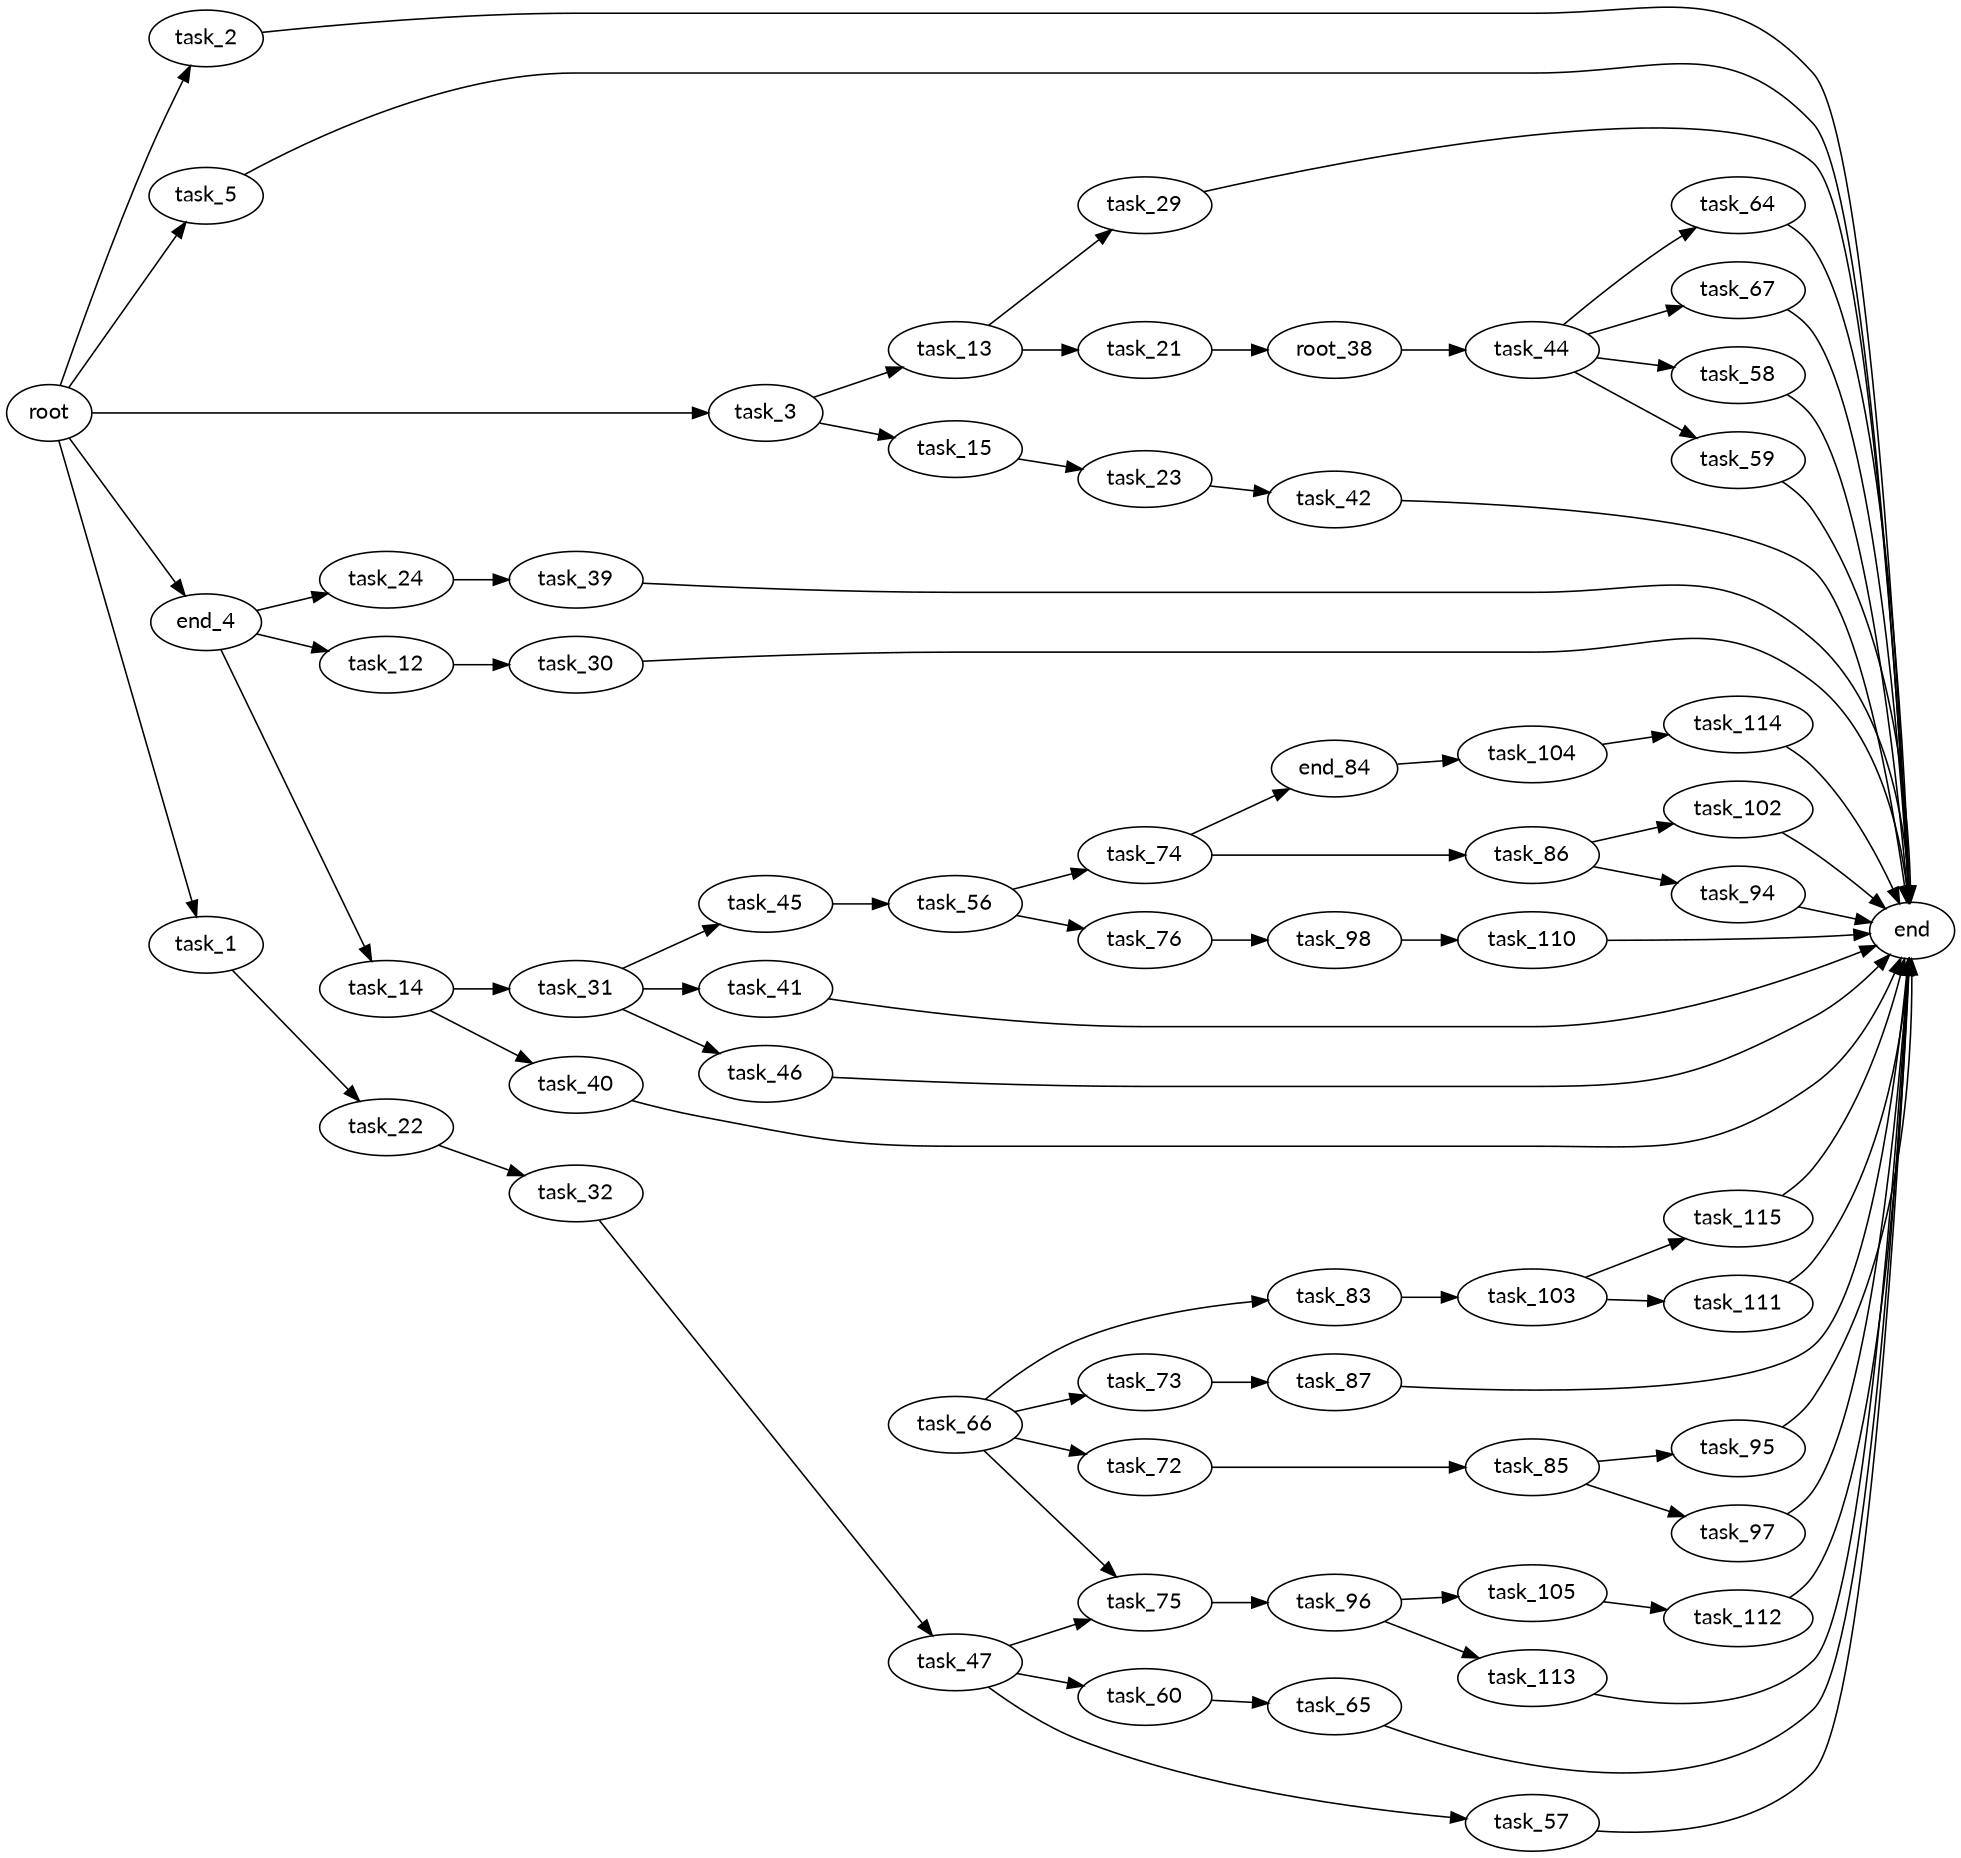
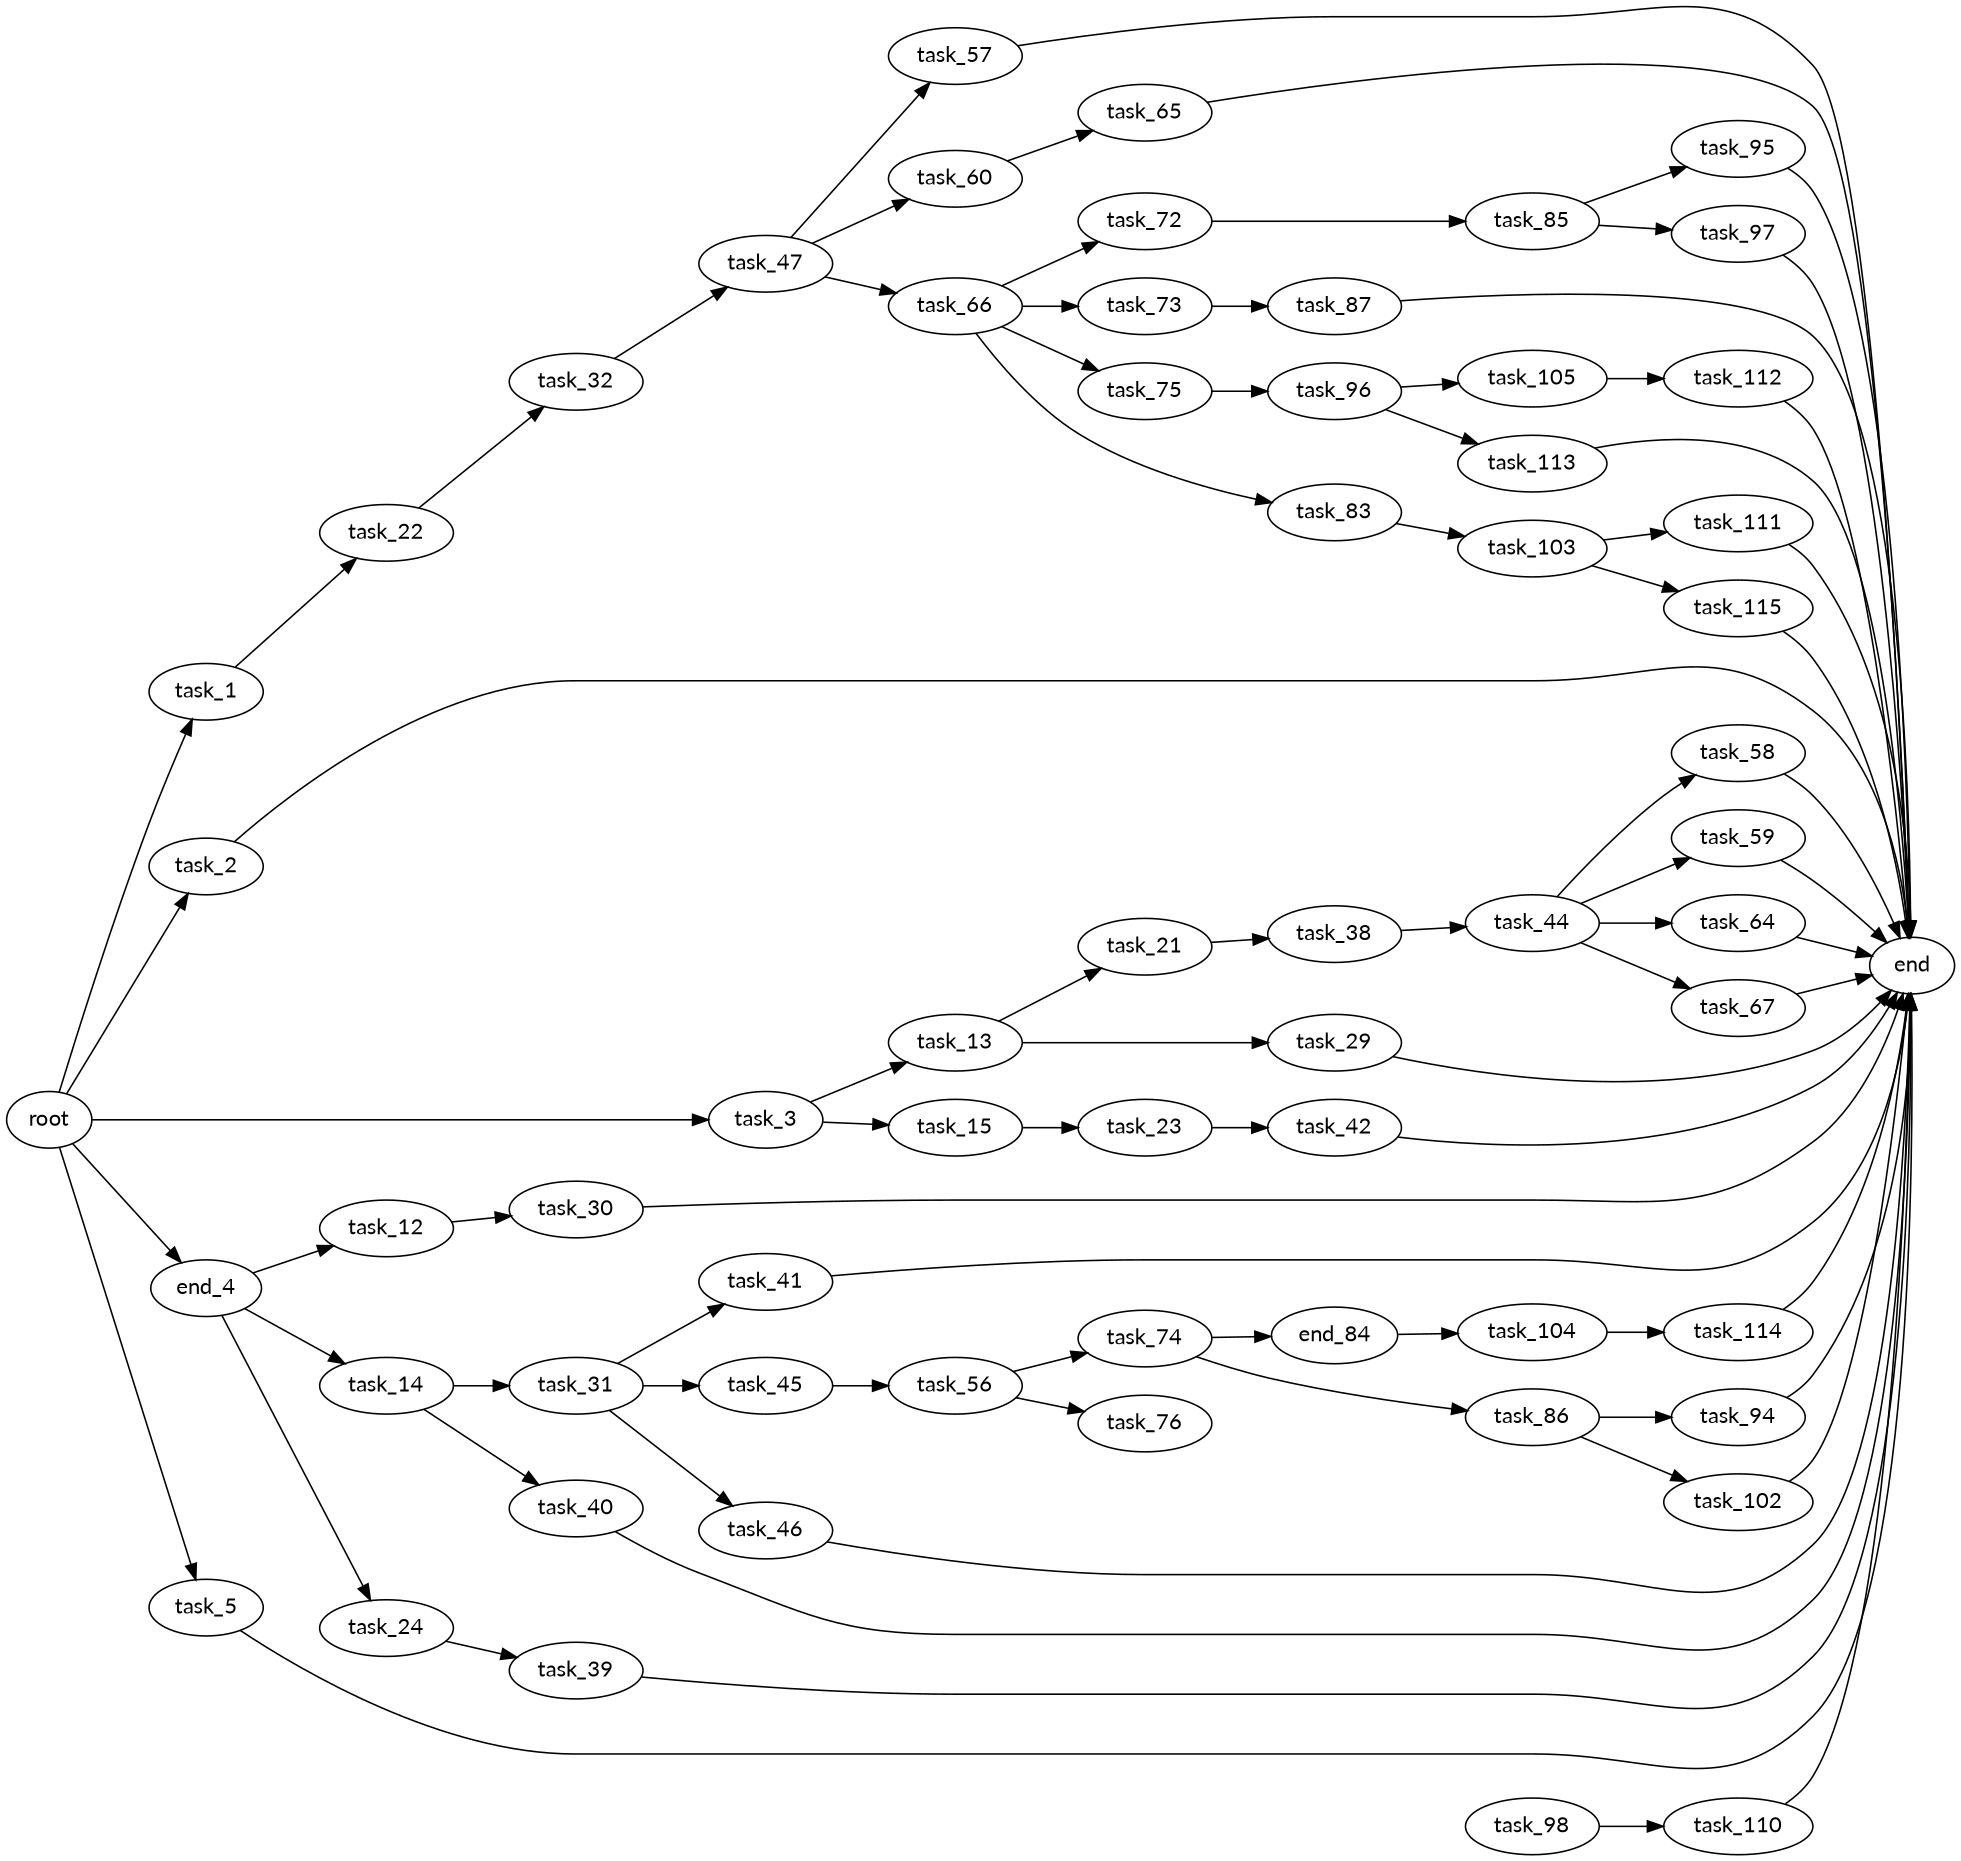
(1335, 350) -> (1335, 934)
(1232, 940) -> none
(1042, 1635) -> (853, 283)
